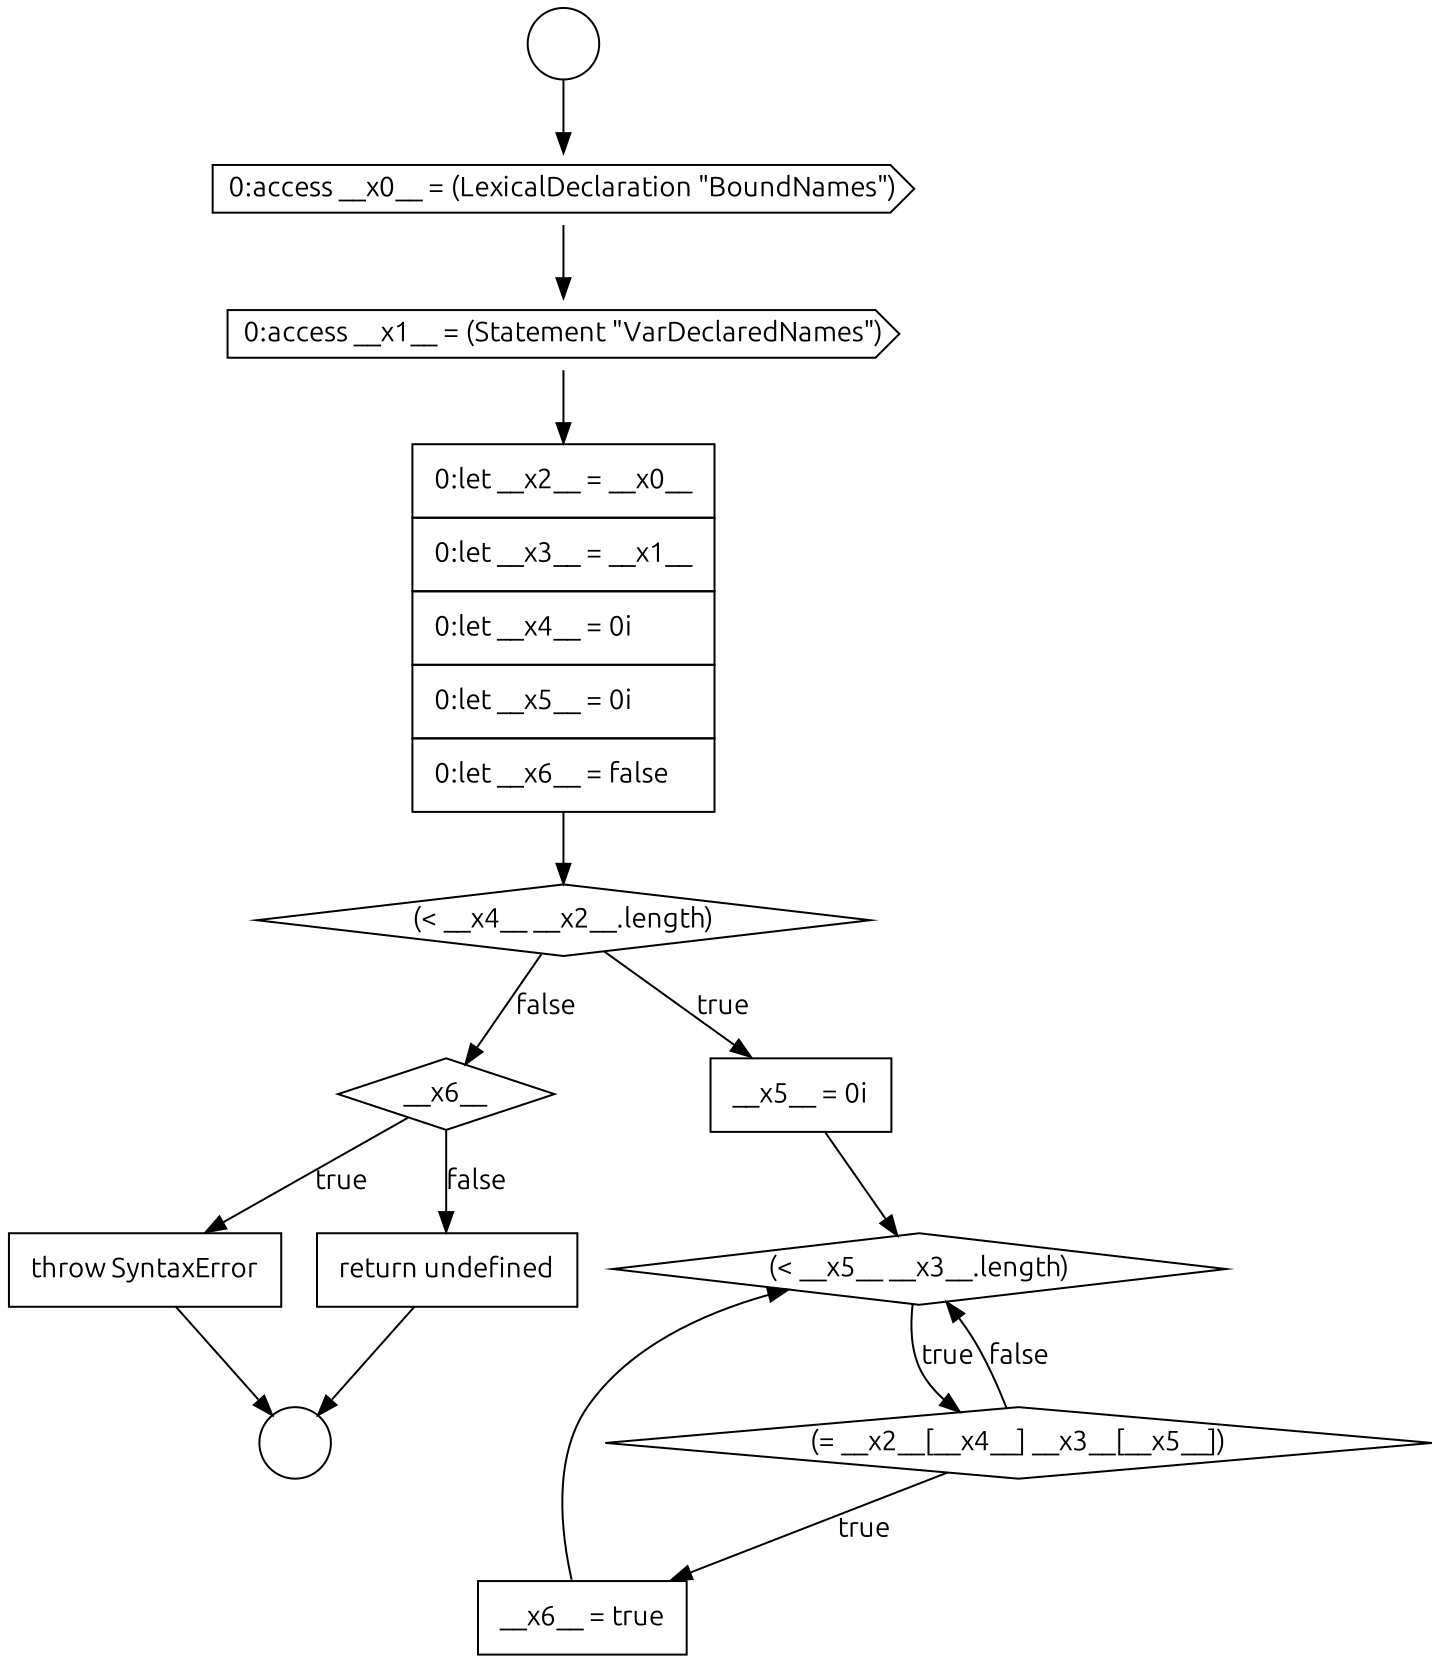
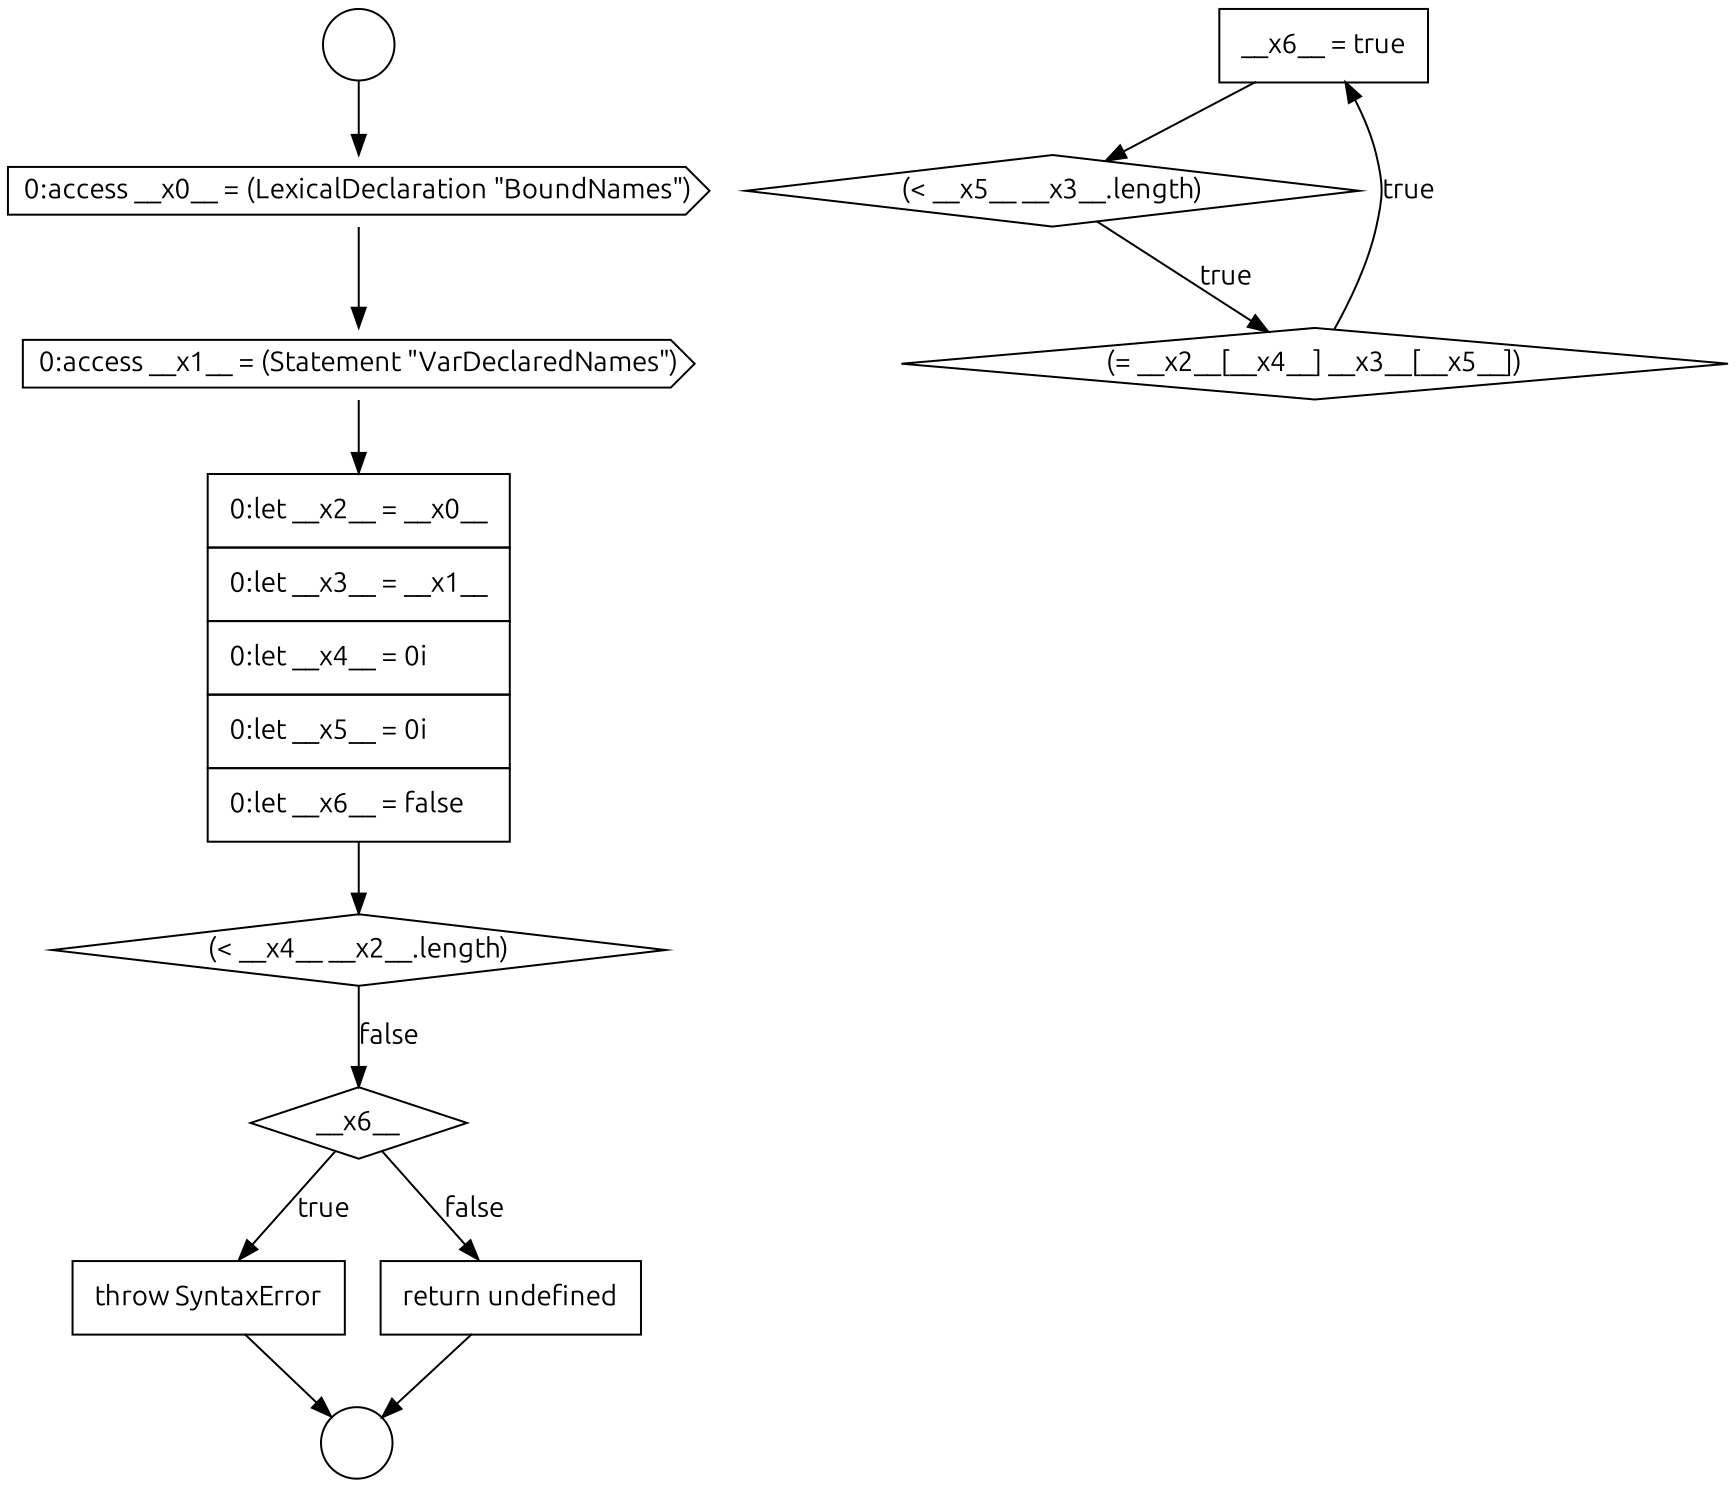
(800, 1094) -> none
(986, 1361) -> none
